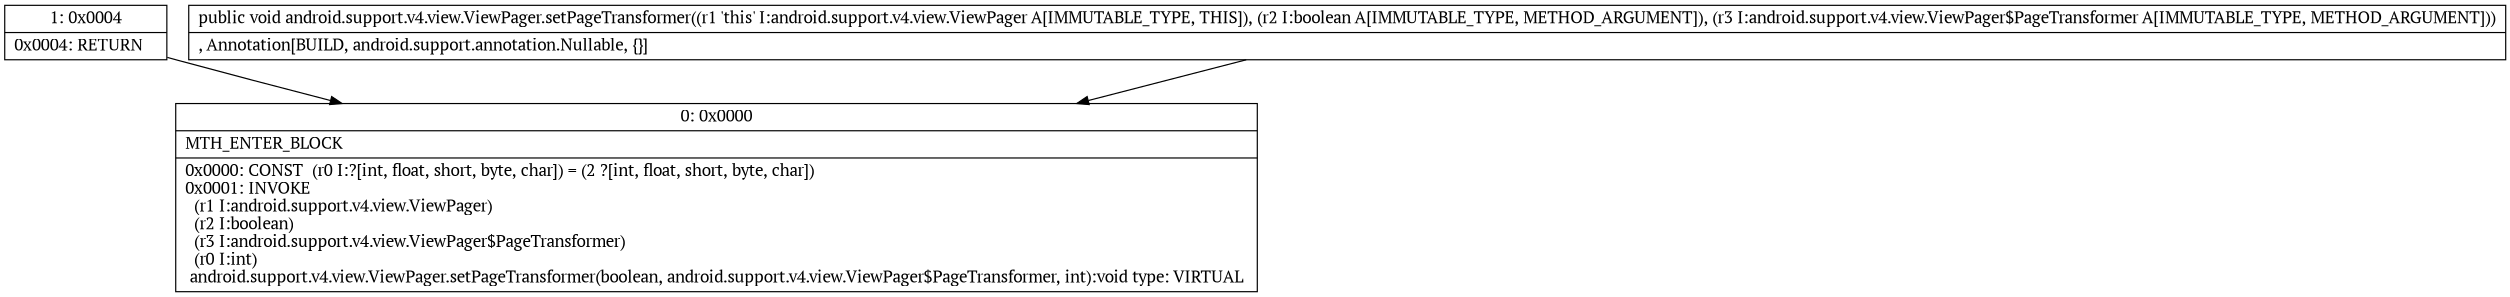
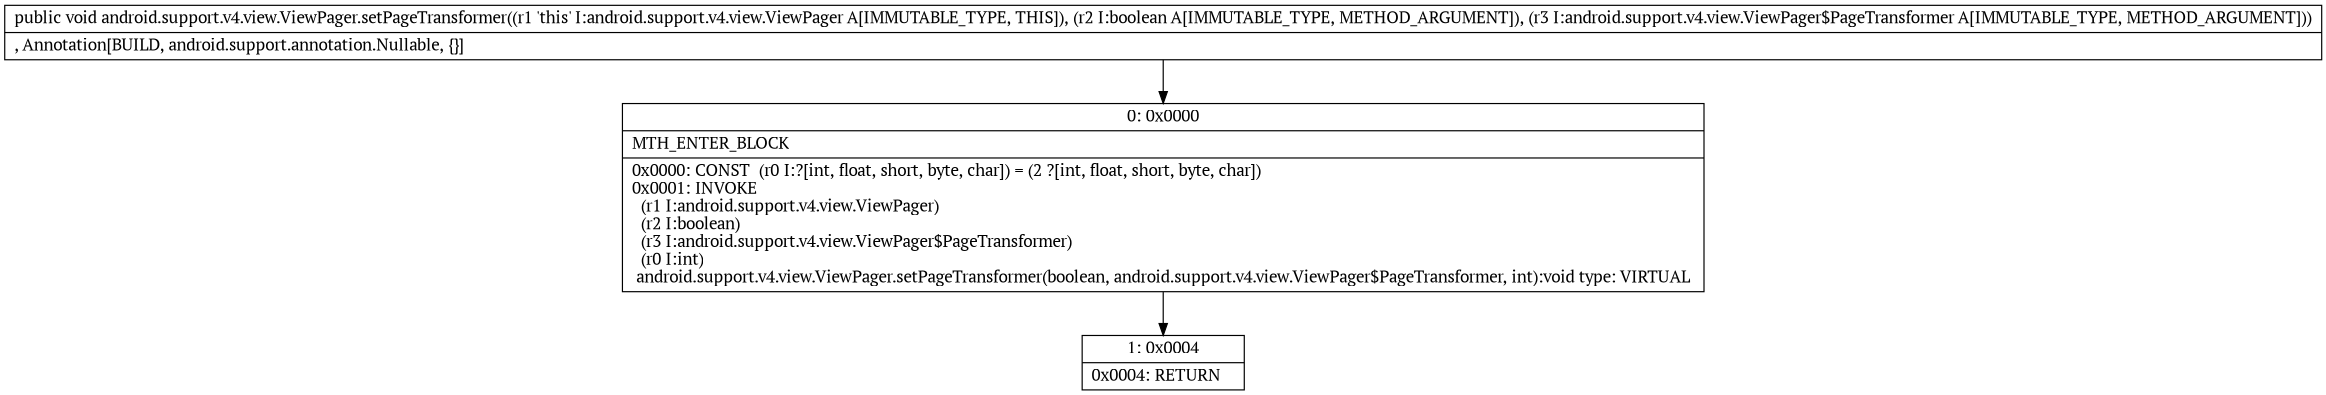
(249, 79) -> (1163, 308)
